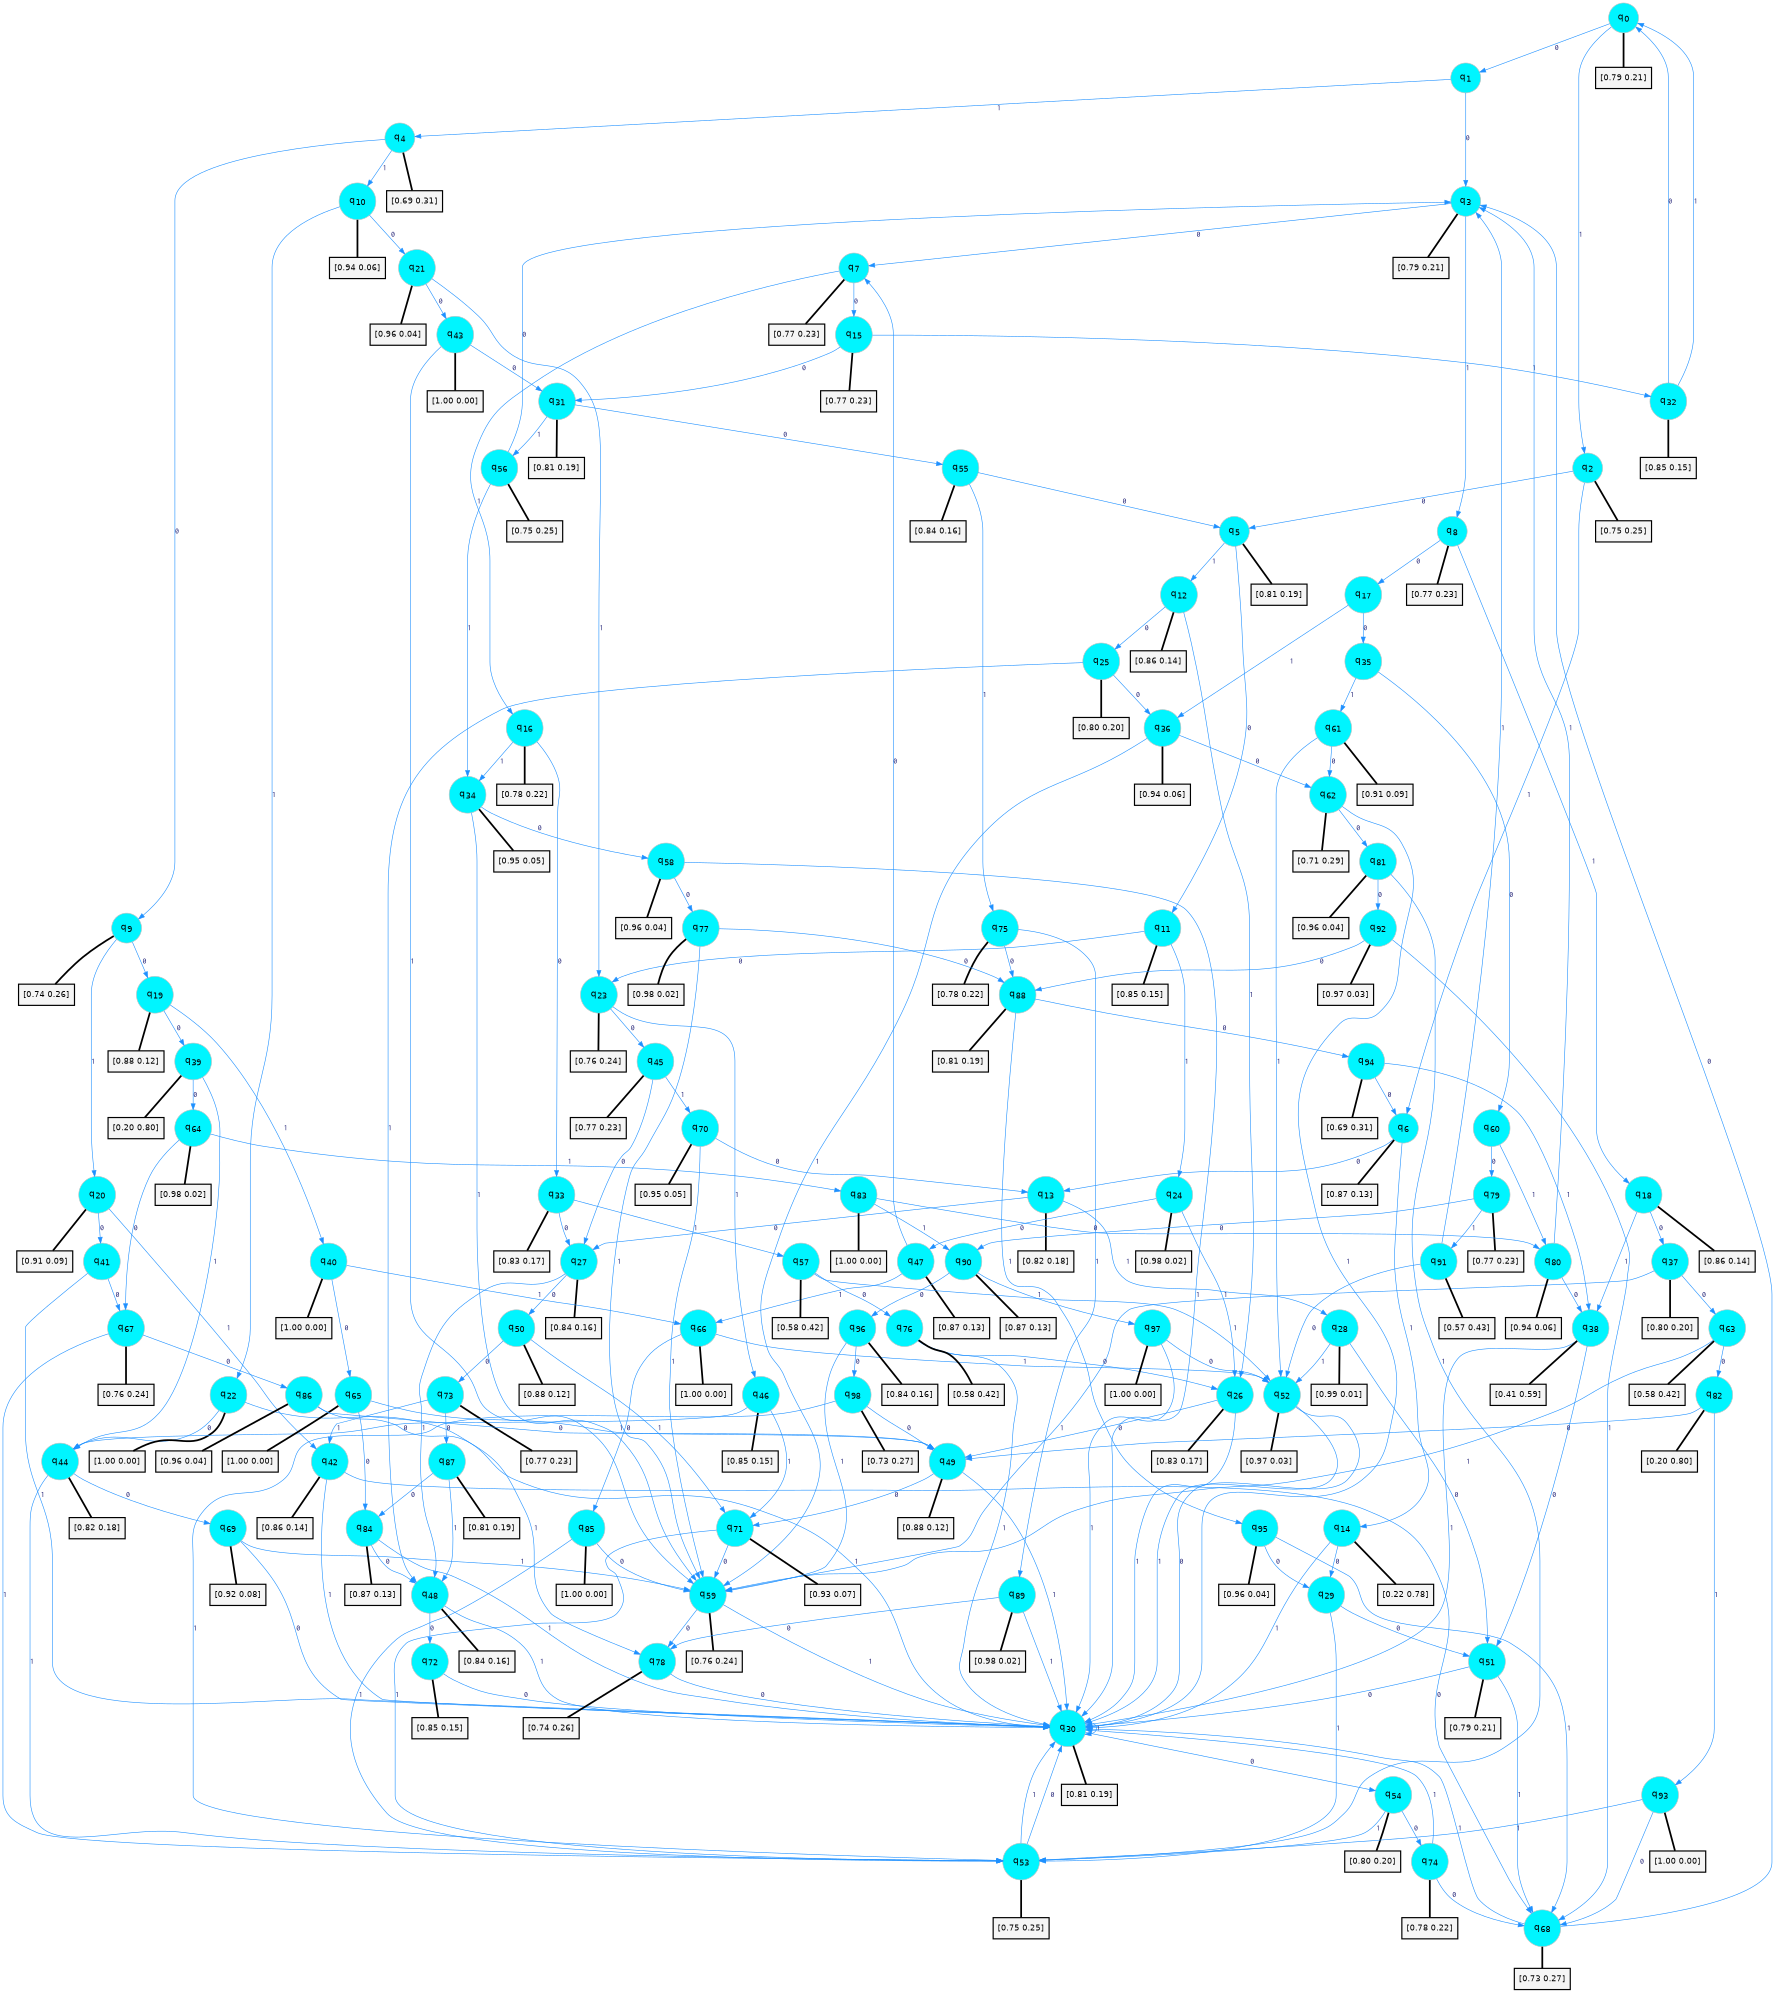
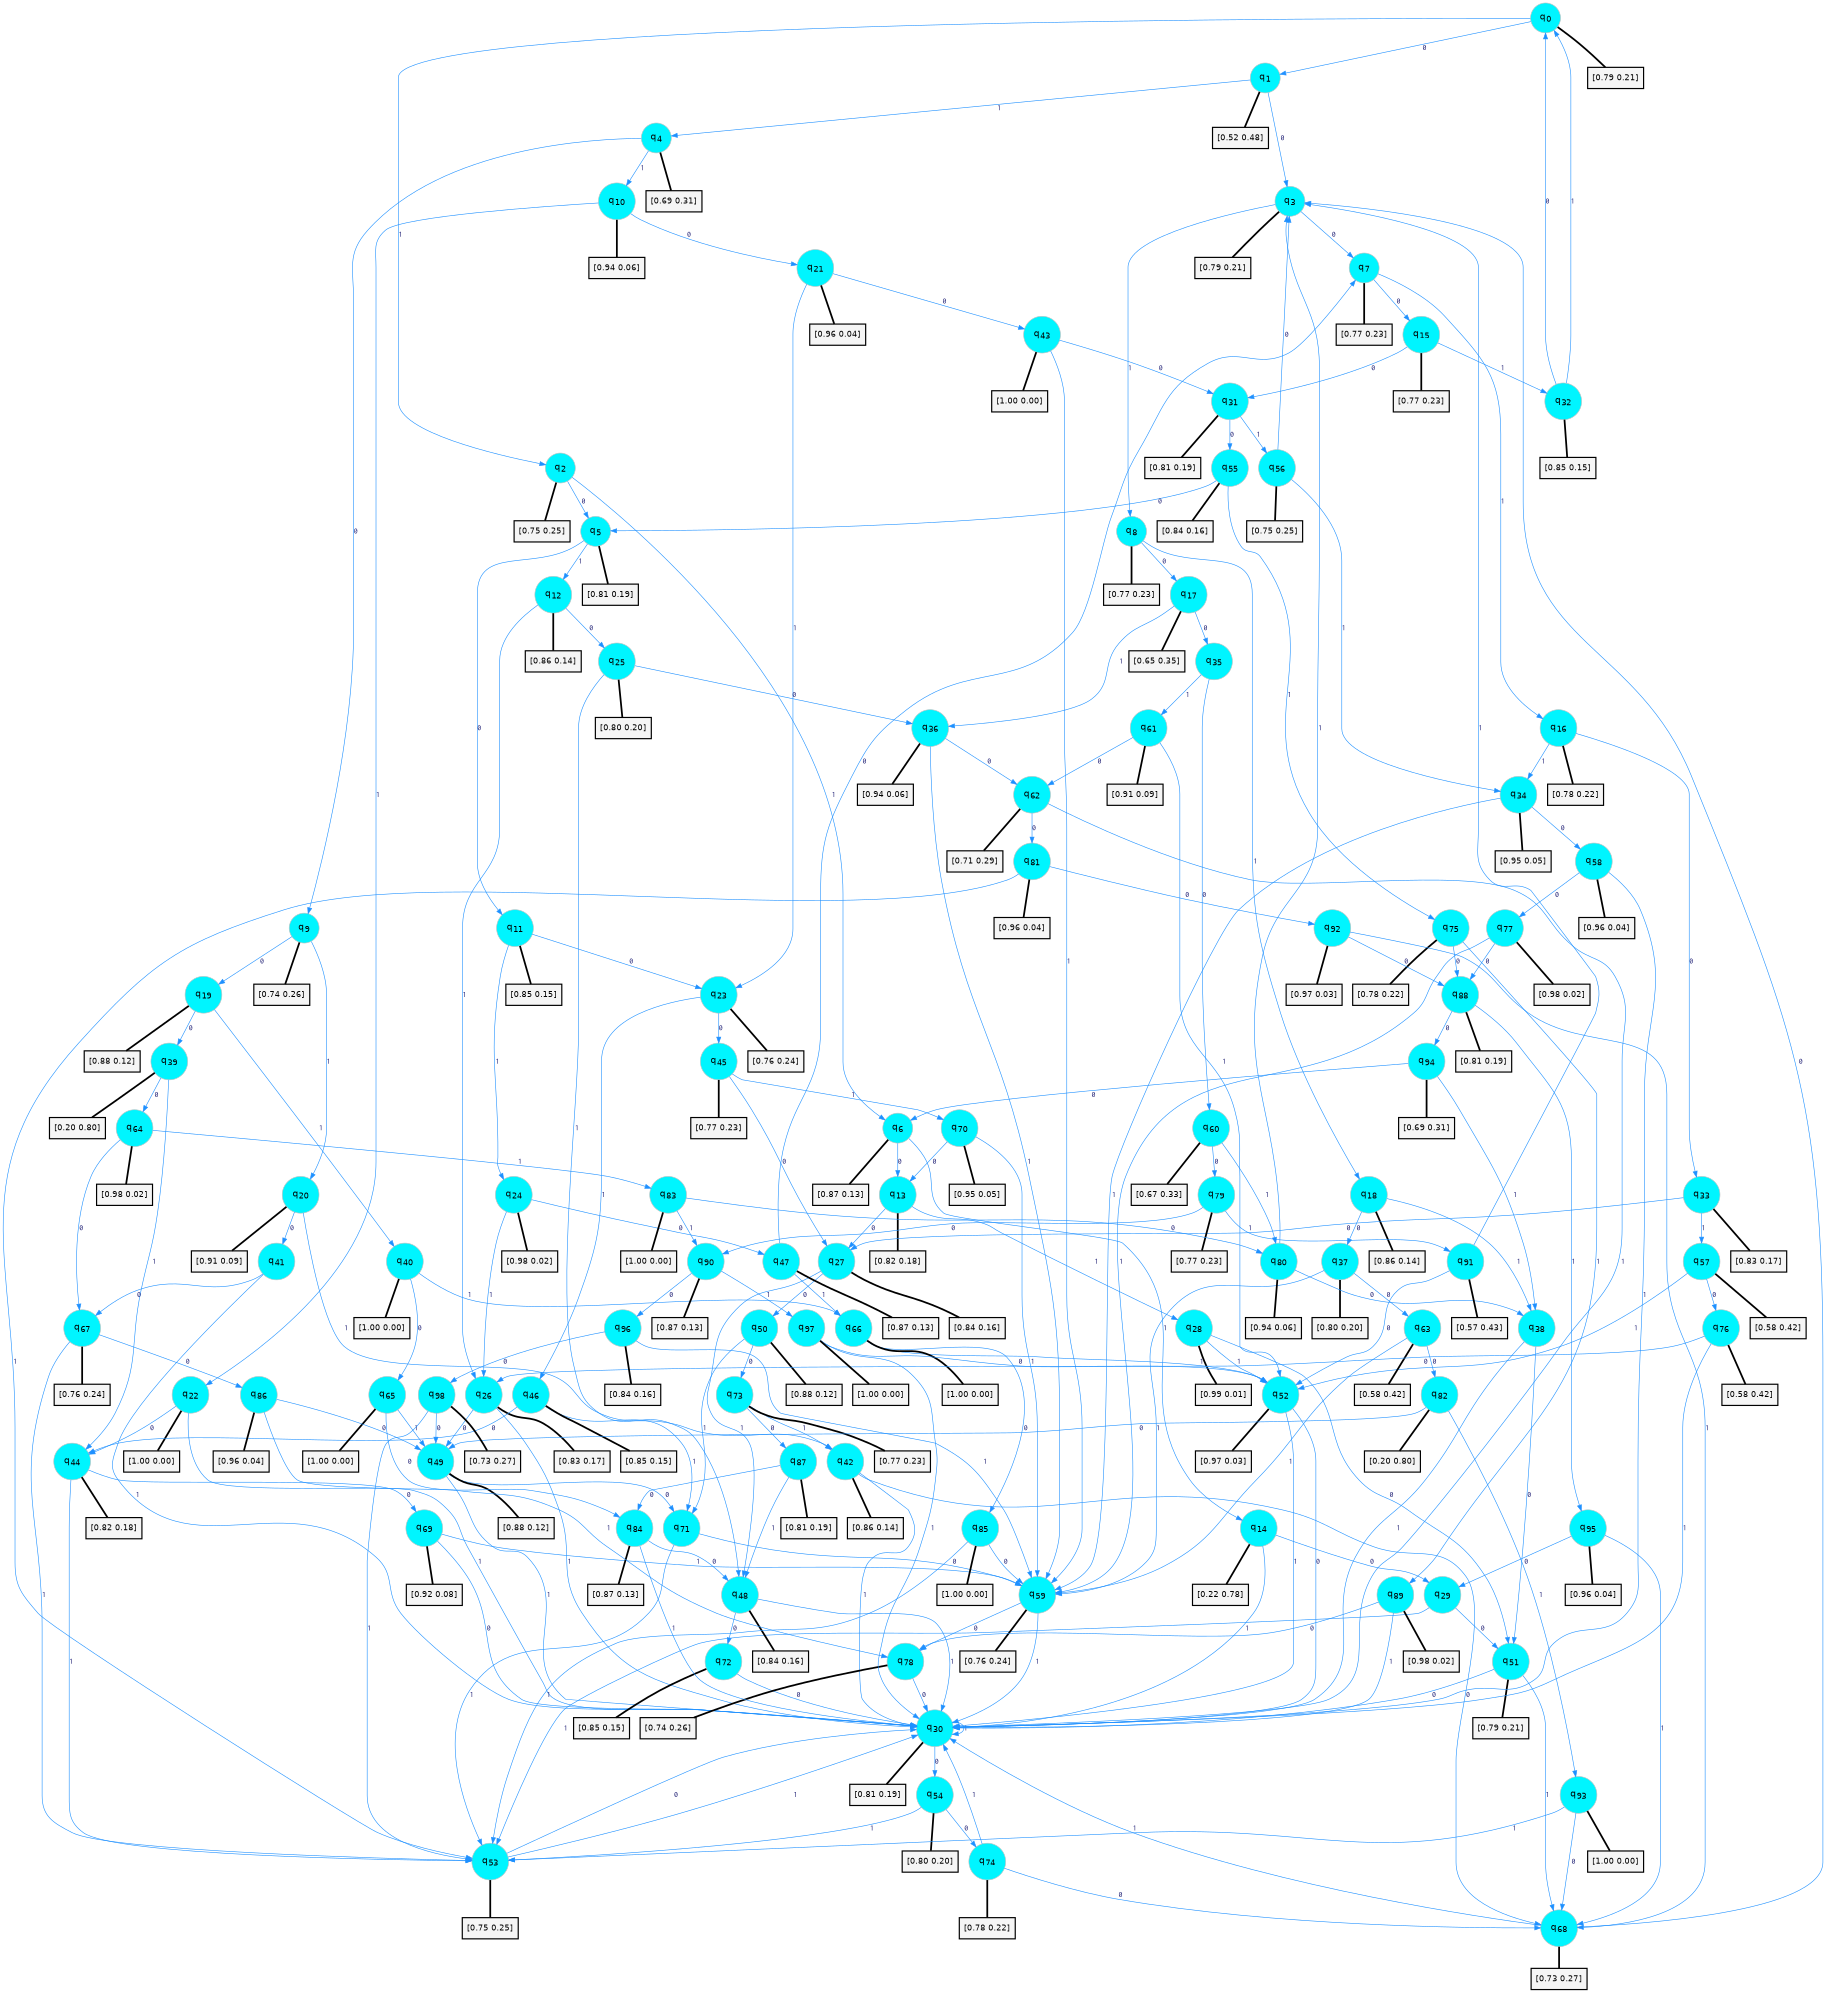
none -> (1240, 138)
none -> (1157, 661)
none -> (1159, 1195)
(1518, 1395) -> none
(833, 1595) -> none
